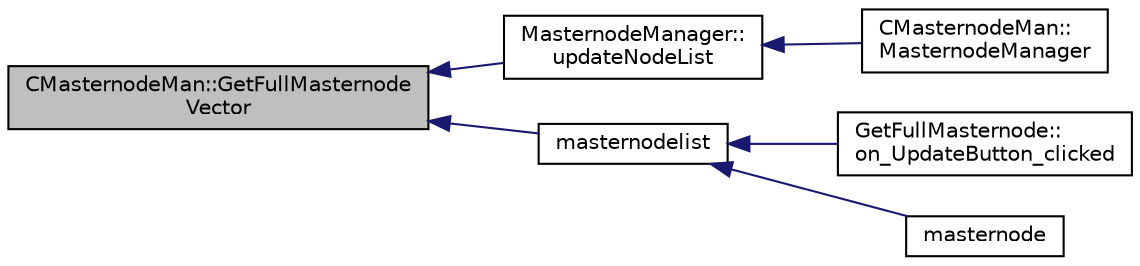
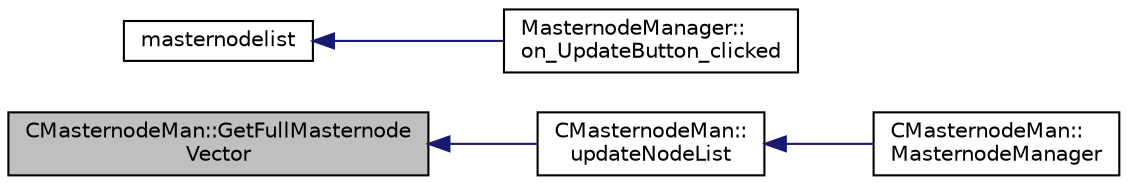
(633, 47) -> (651, 144)
(494, 128) -> none
(985, 144) -> (651, 41)
(985, 236) -> none
